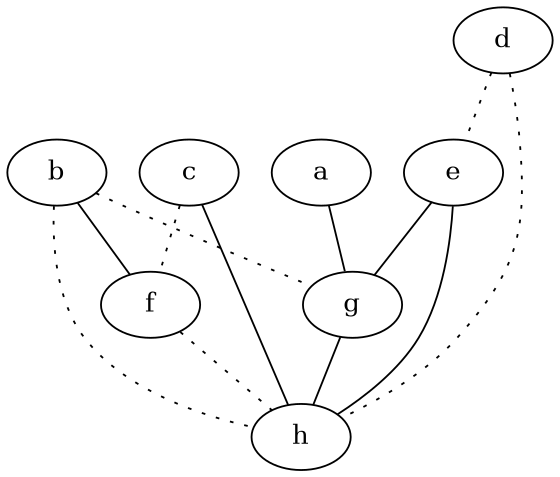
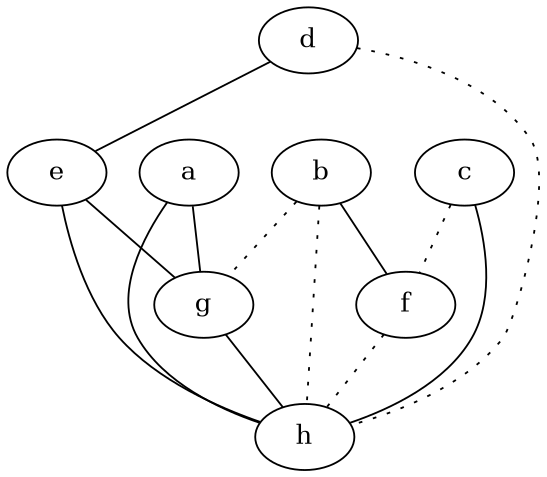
(478, 106) -> (183, 106)
none -> (139, 340)
